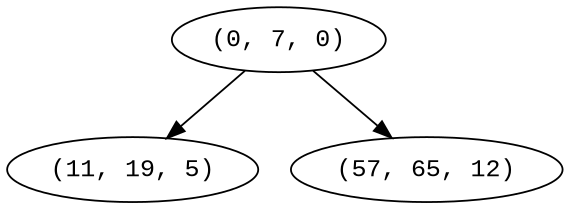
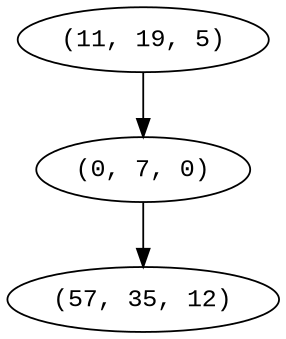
(213, 98) -> (143, 96)
(427, 170) -> (143, 299)
